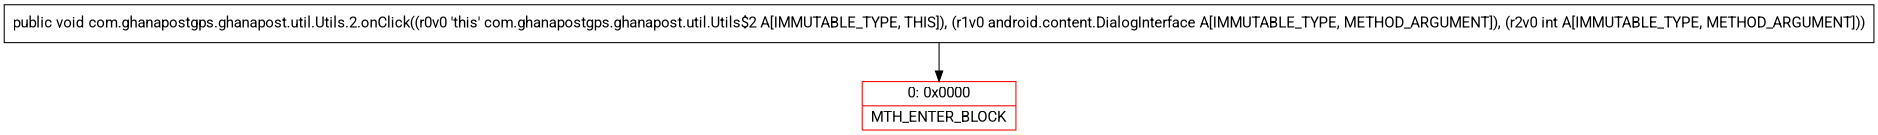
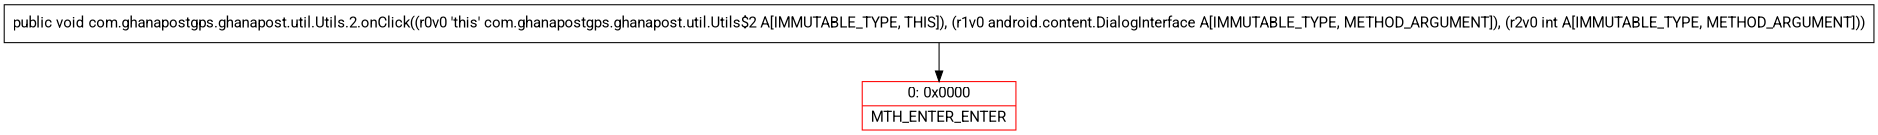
(939, 117) -> (939, 117)
